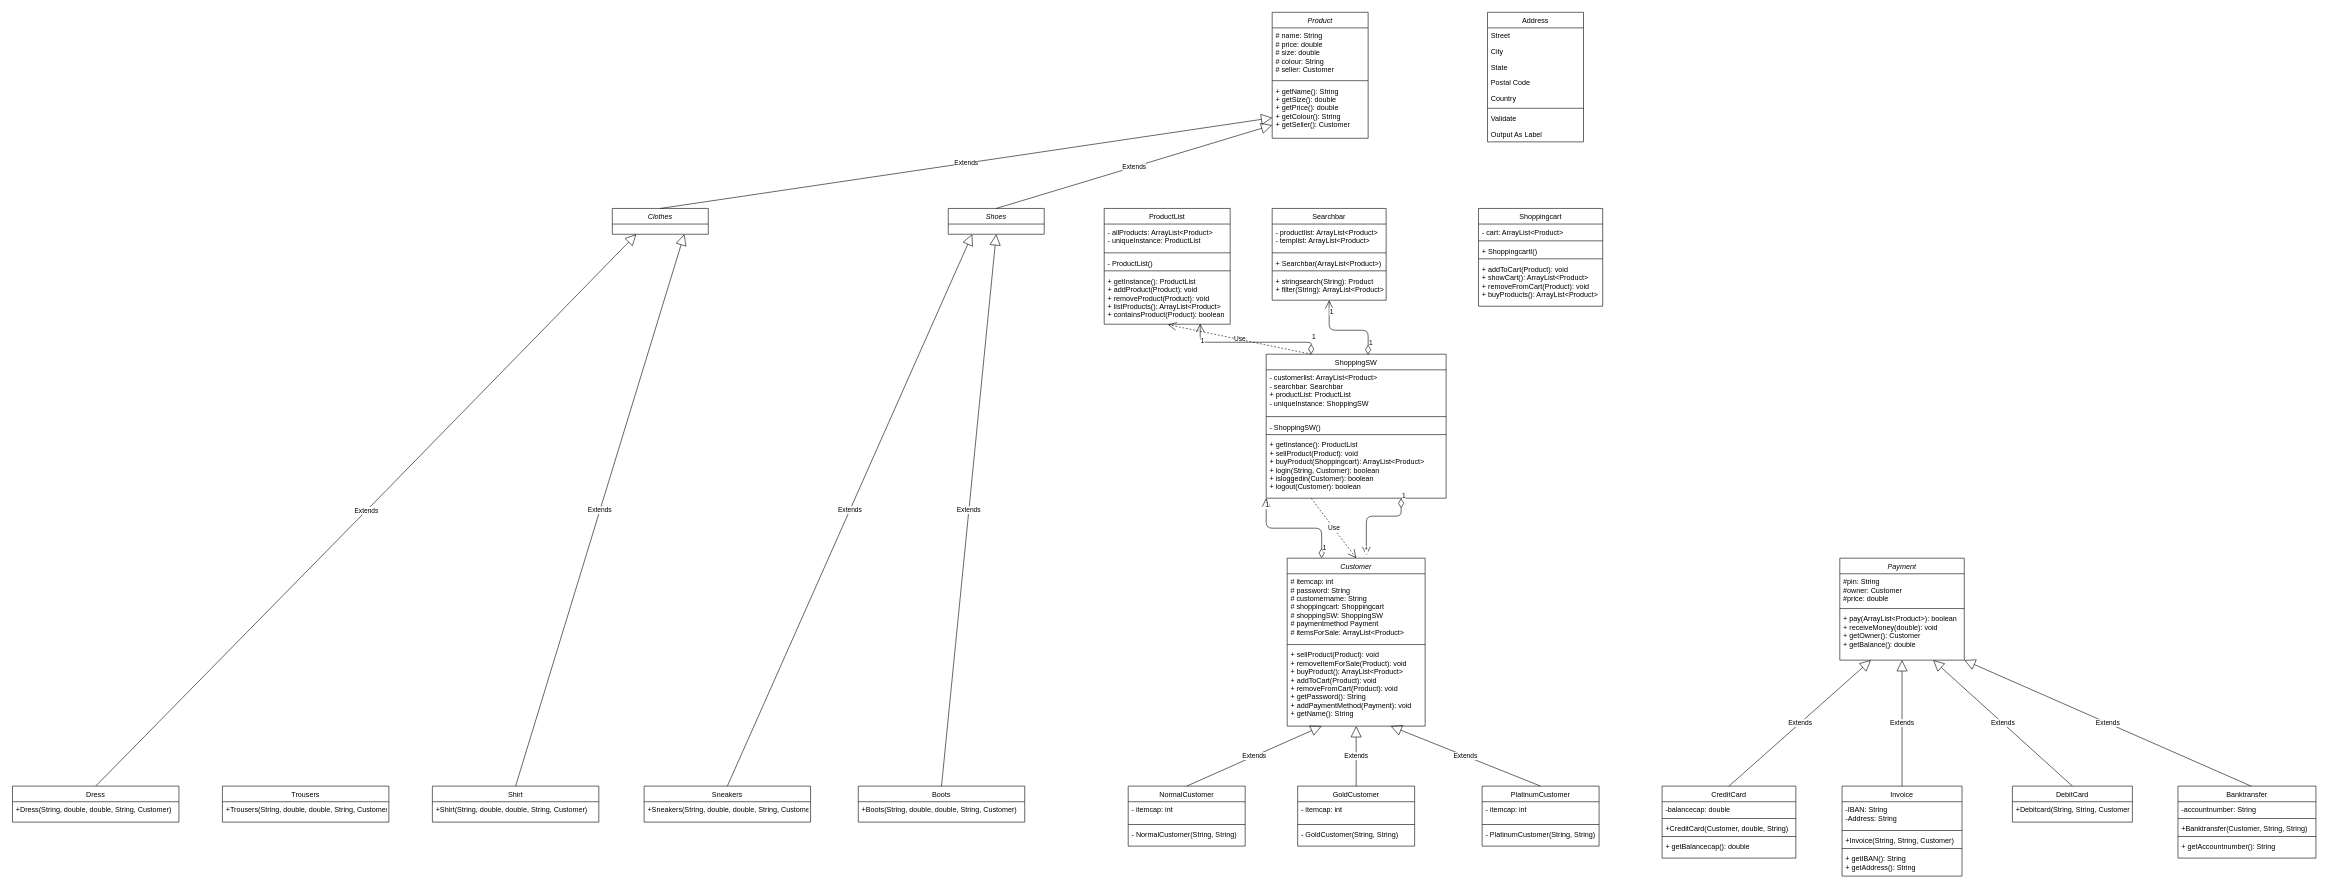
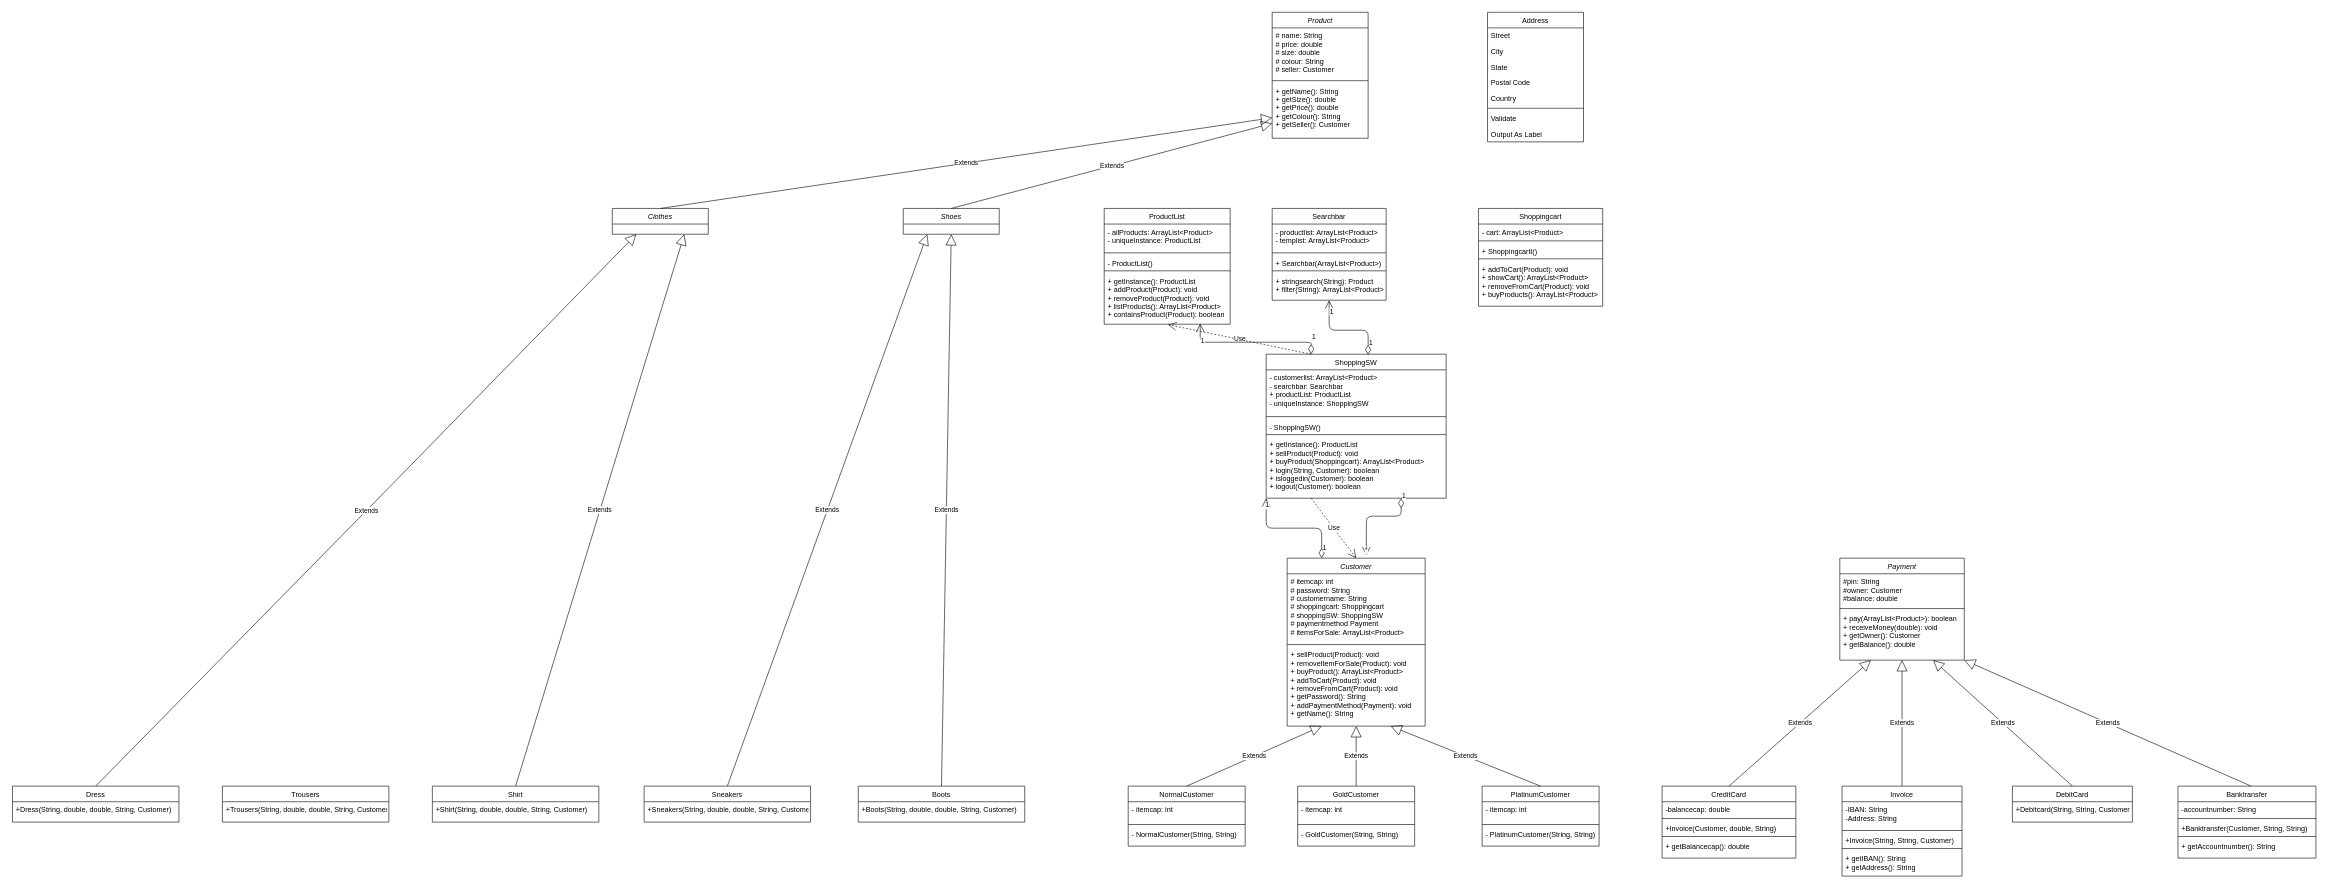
(996, 221) -> (951, 221)
(1864, 582) -> (1864, 582)
(1734, 829) -> (1728, 829)
